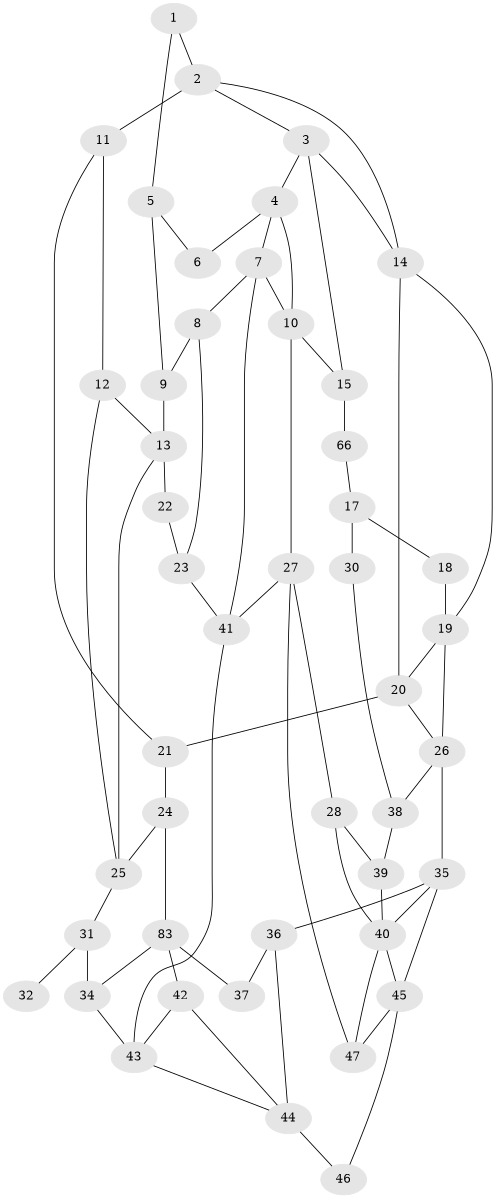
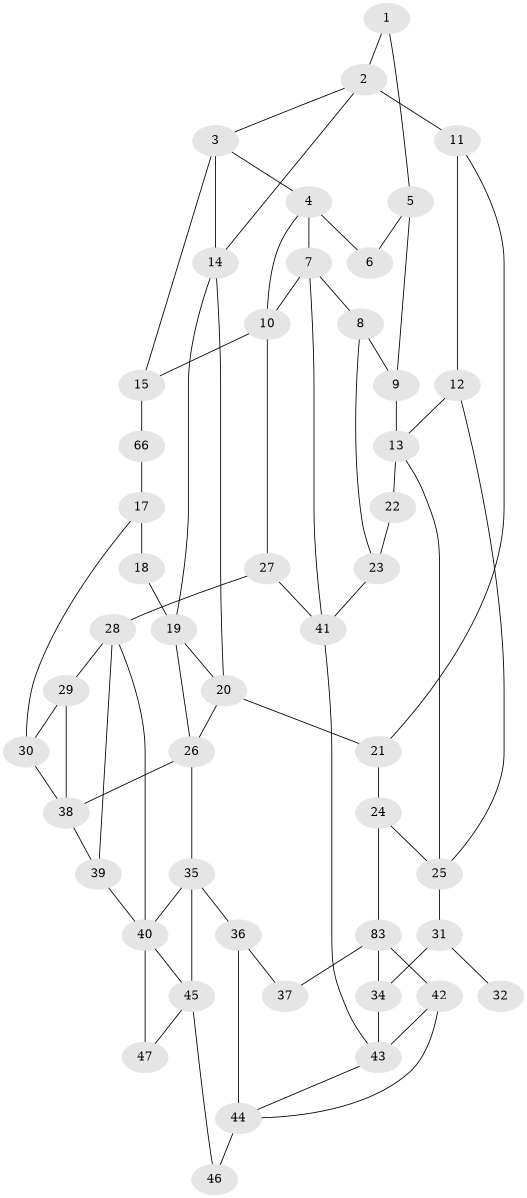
none -> (66, 691)
(292, 817) -> none
